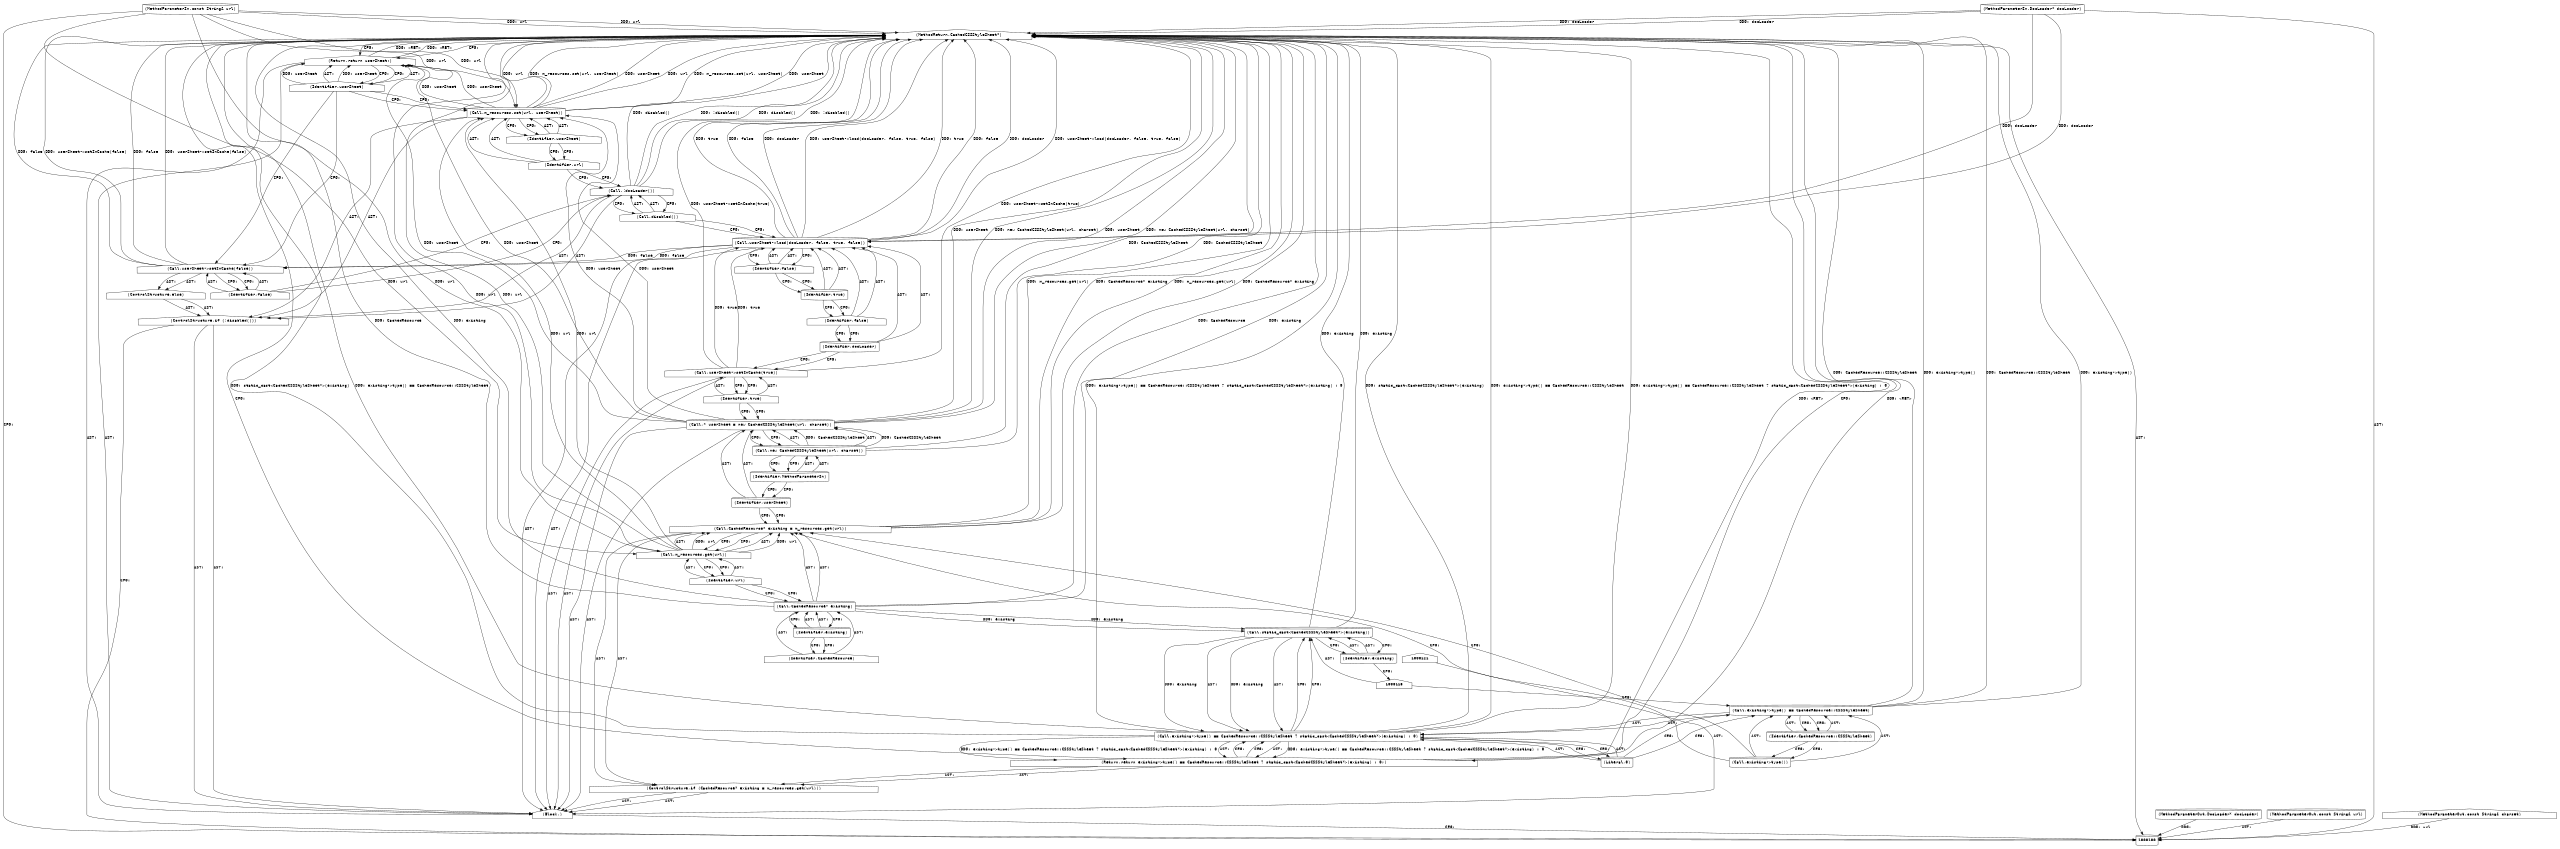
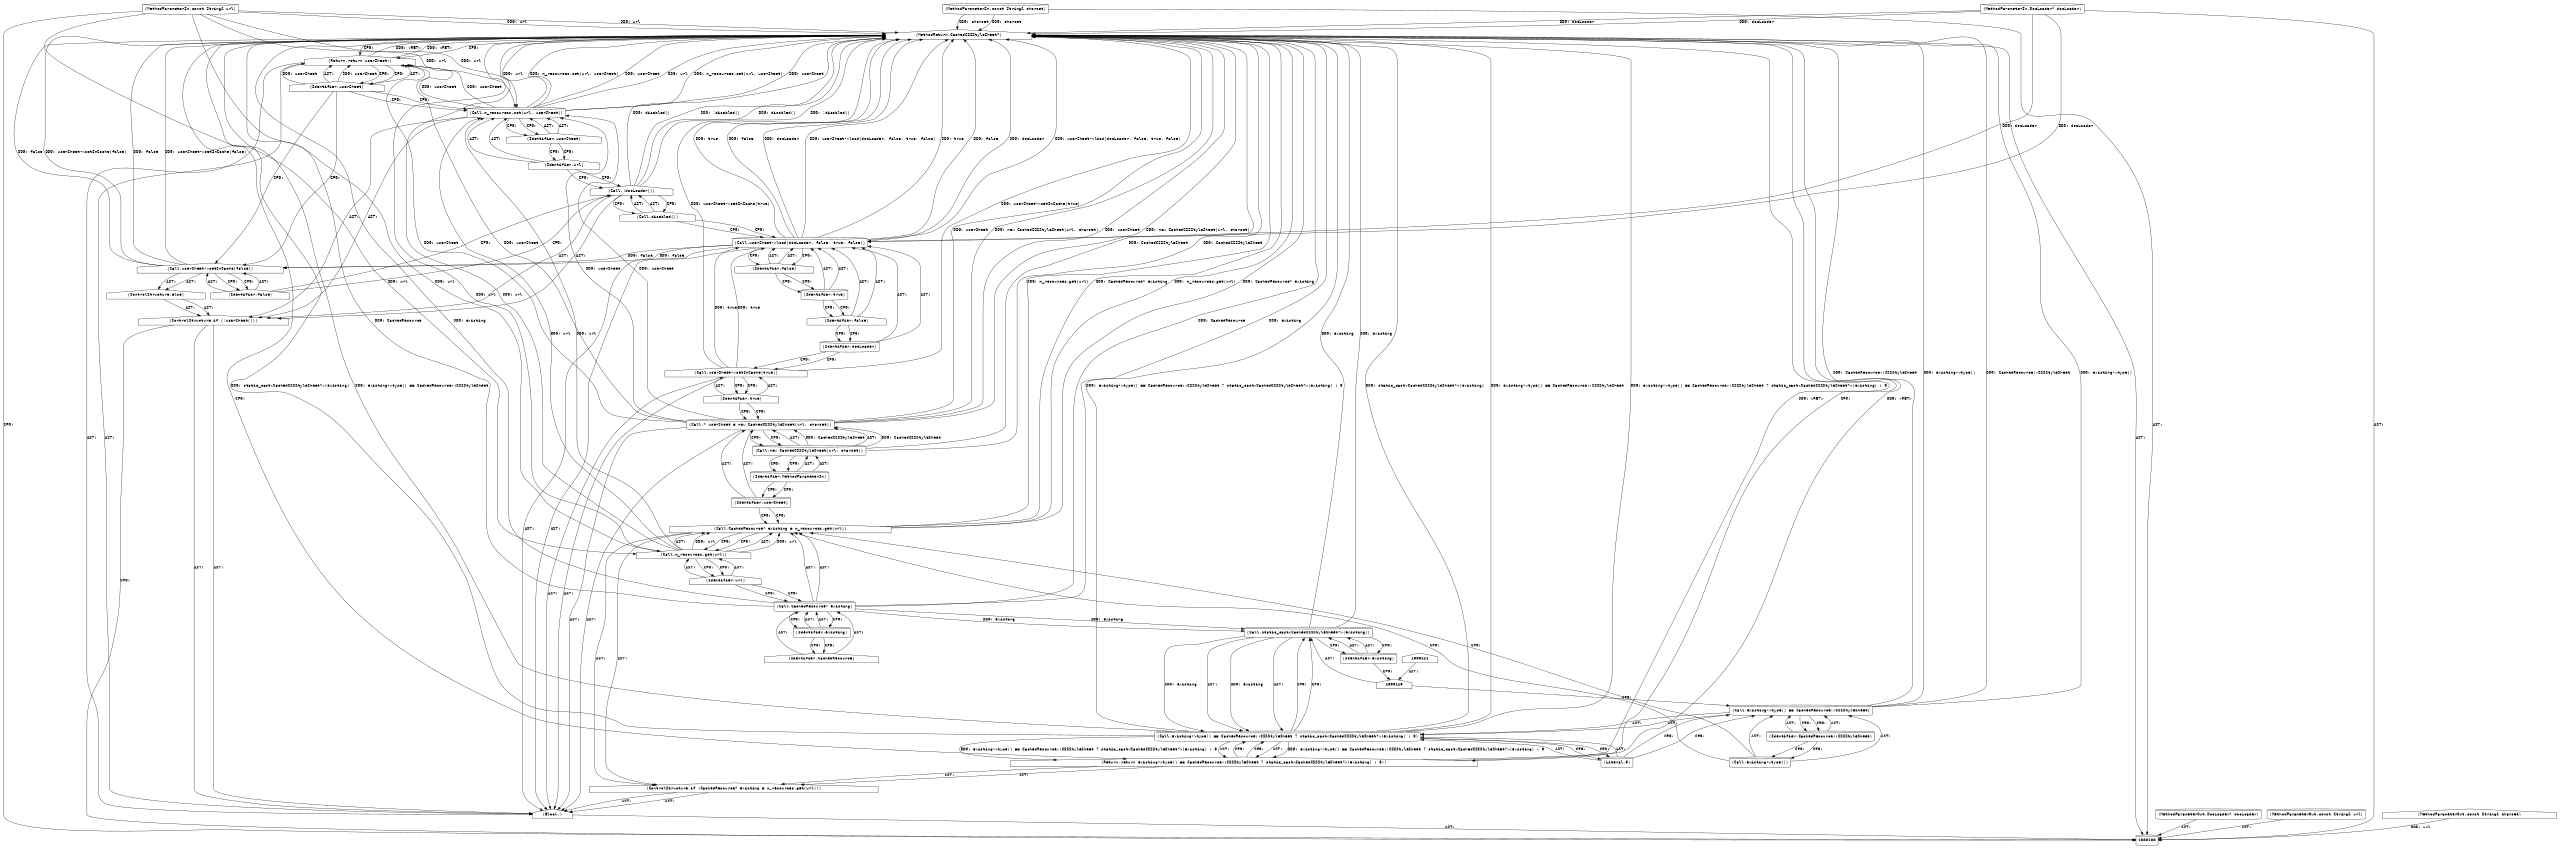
none -> (996, 9)
(214, 321) -> (214, 321)
(1315, 804) -> (1408, 670)
(1451, 827) -> (1451, 827)
(2188, 827) -> (2188, 827)
